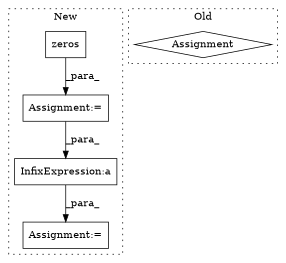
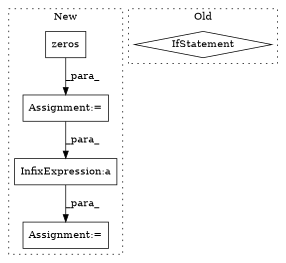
(203, 45) -> (203, 45)
